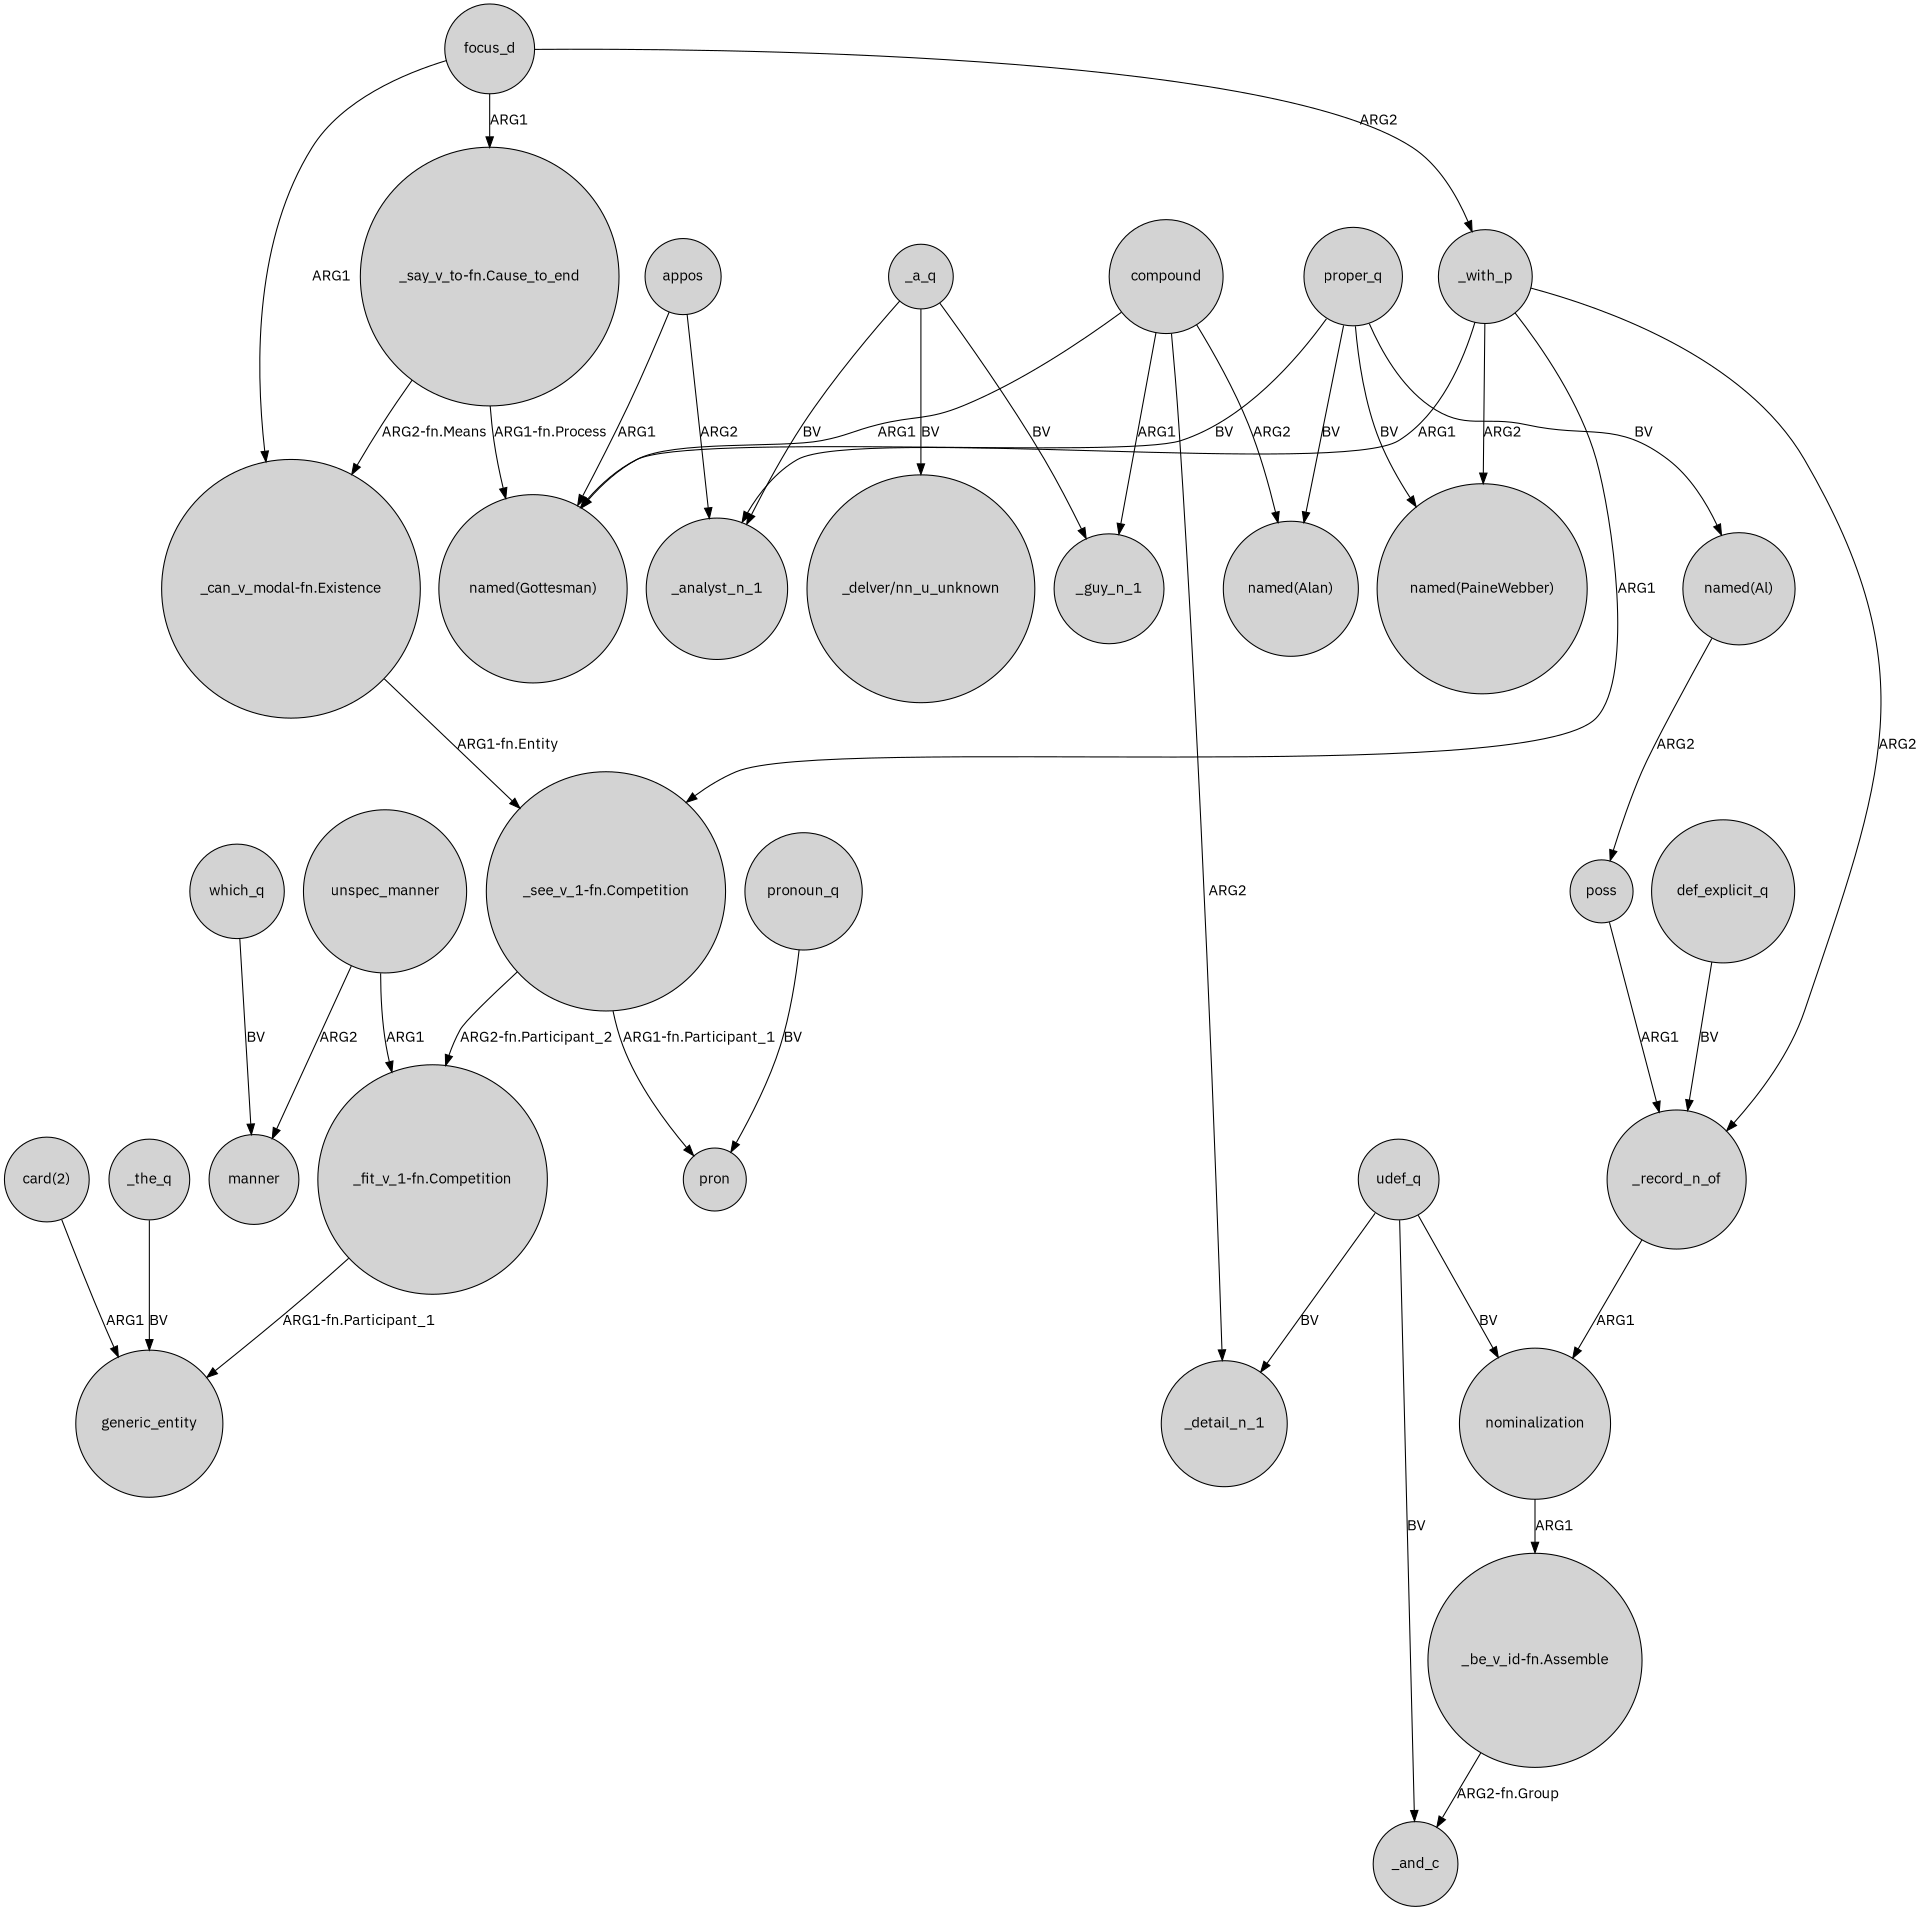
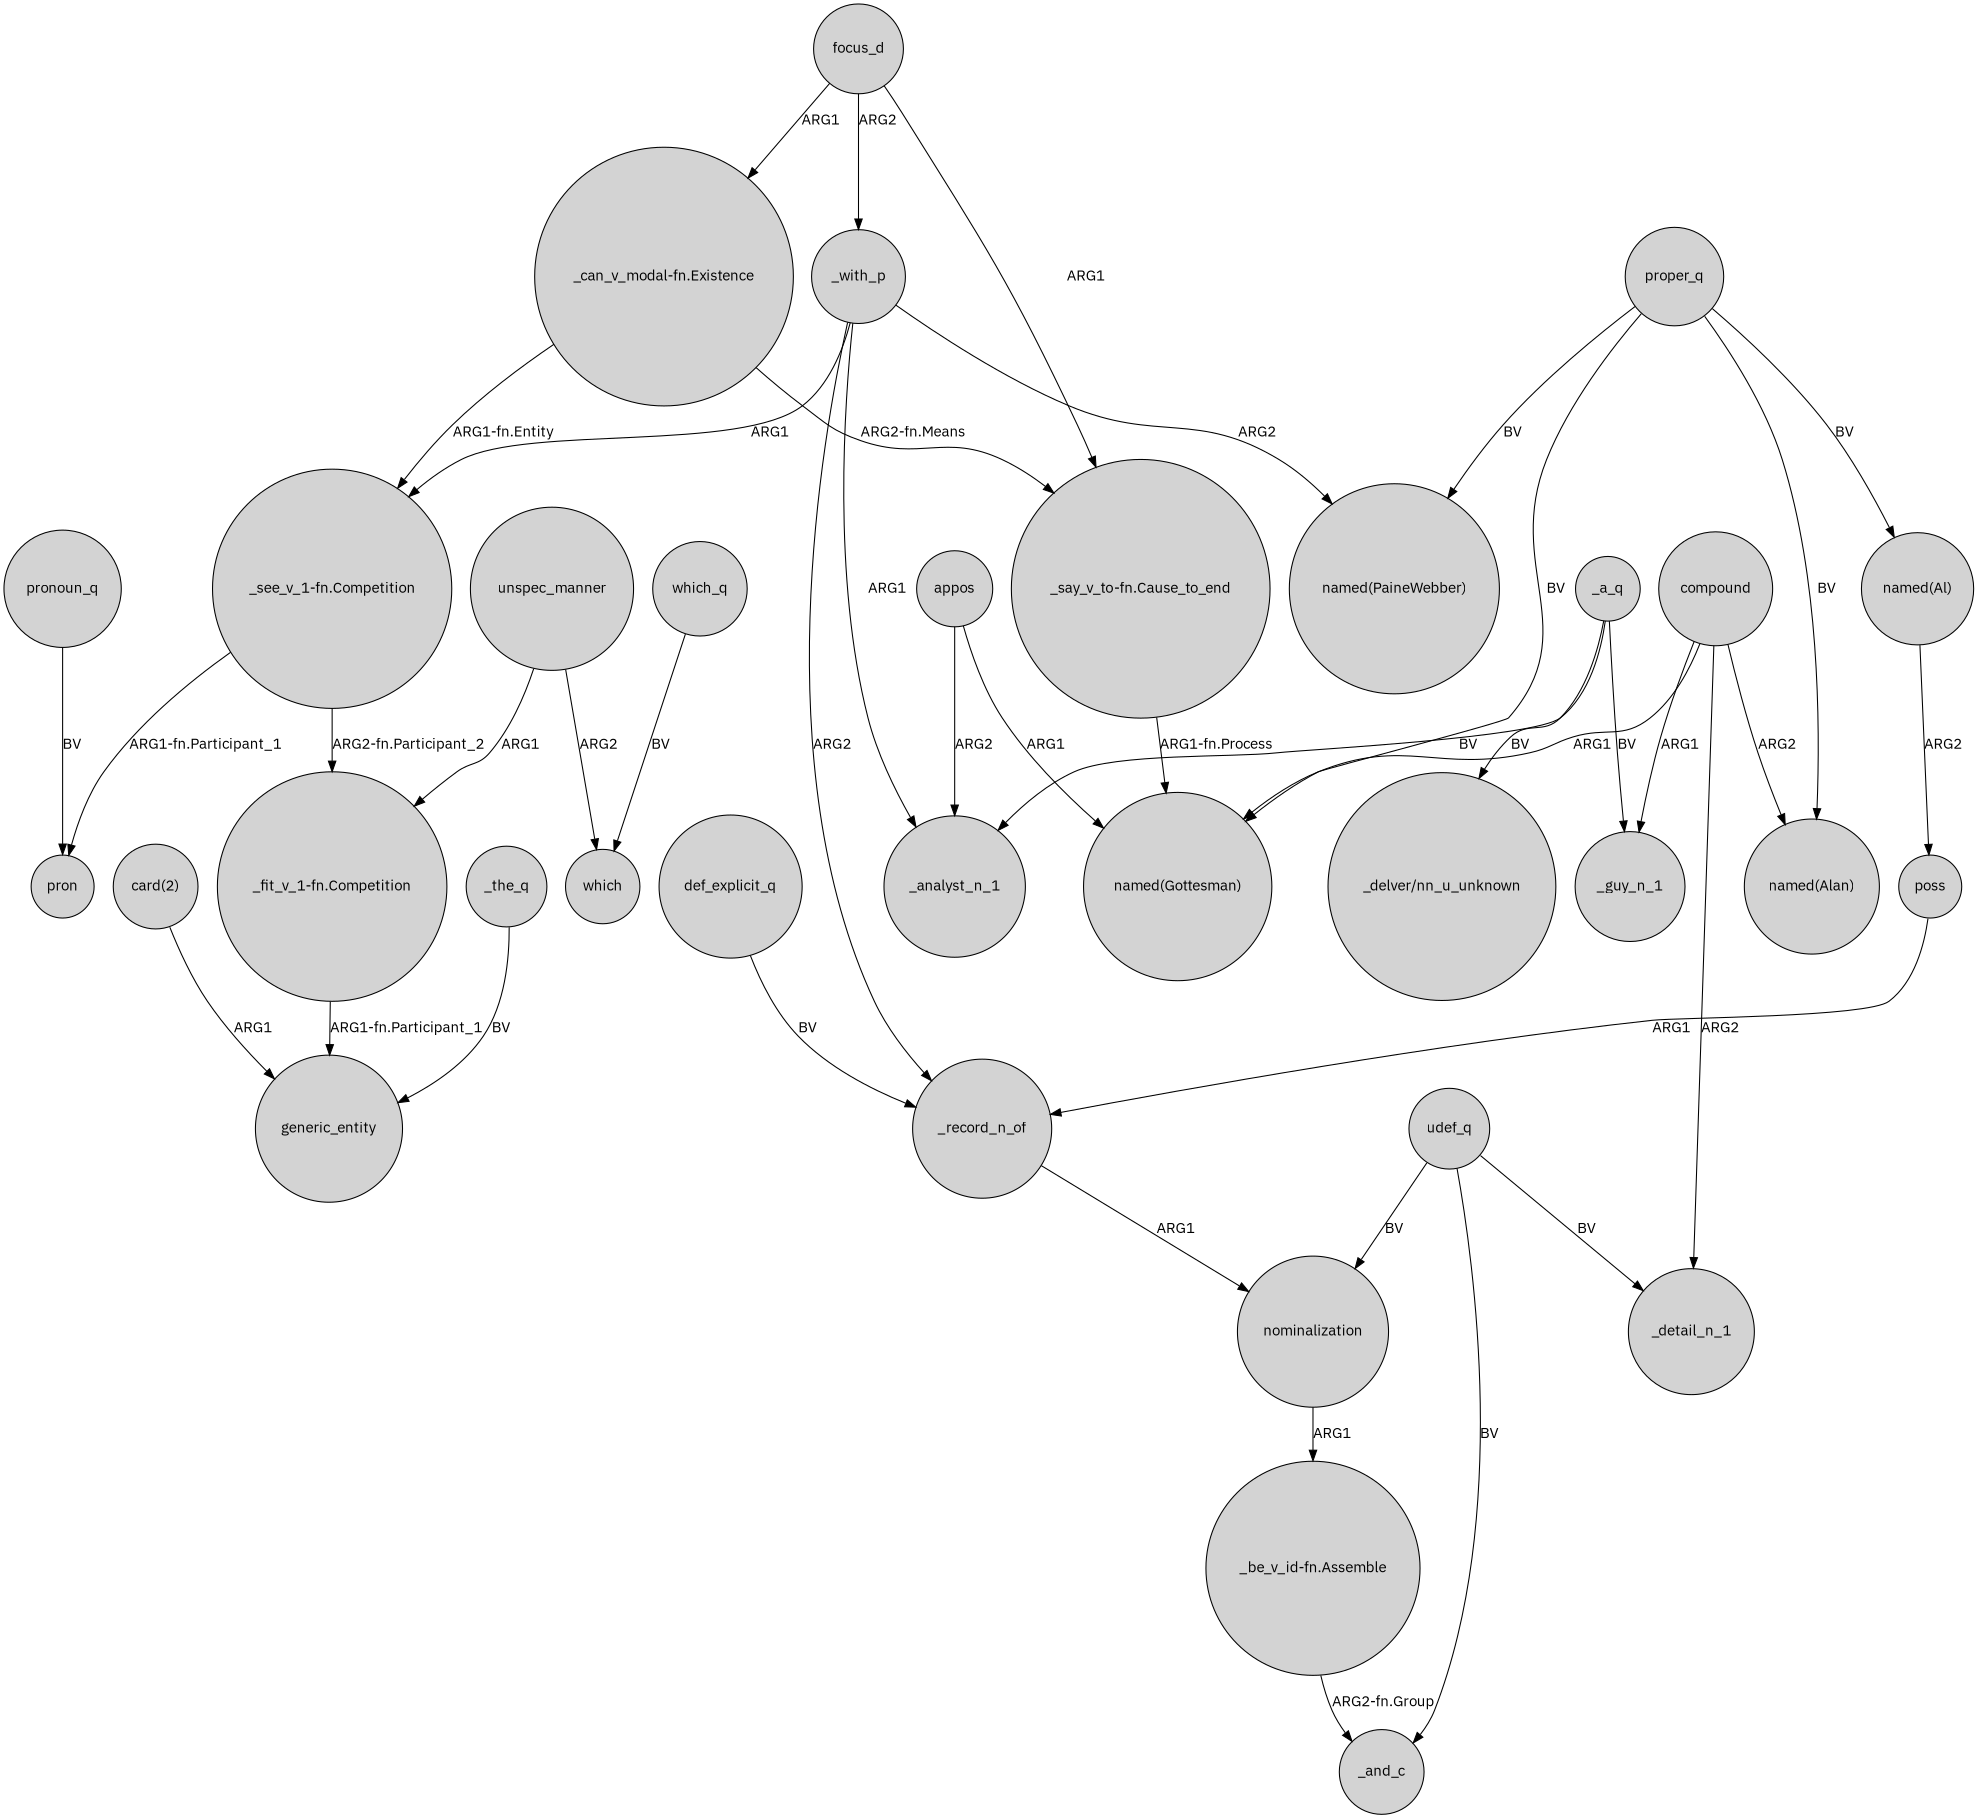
(384, 422) -> (893, 448)
(254, 1180) -> (603, 887)
